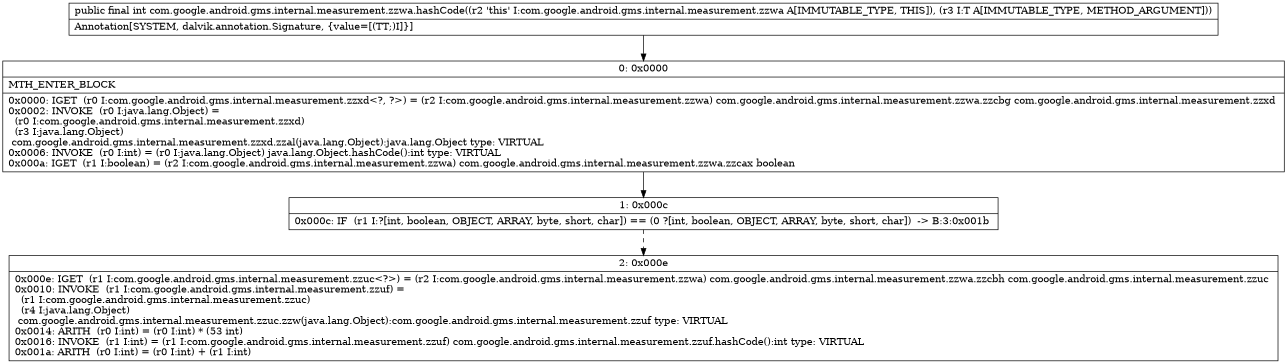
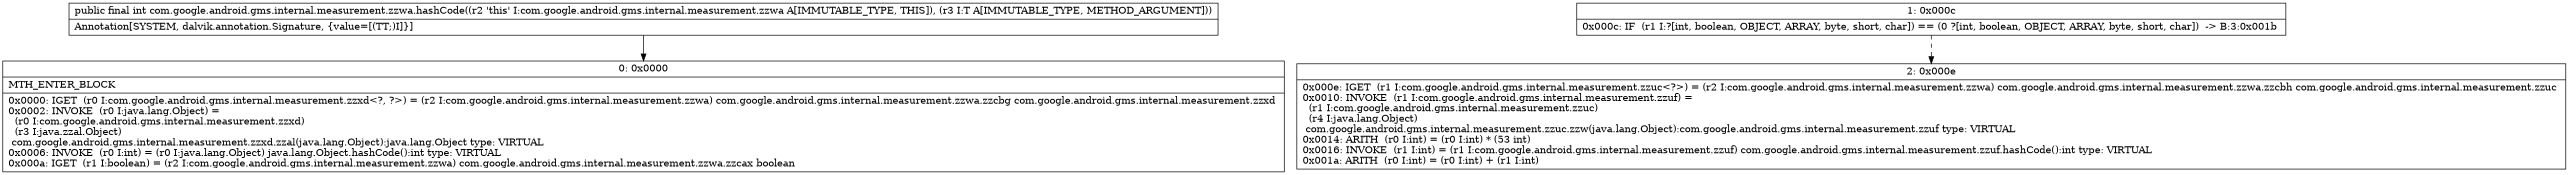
(66, 132) -> (65, 132)
(644, 181) -> none
